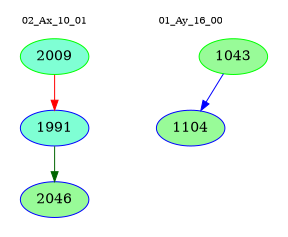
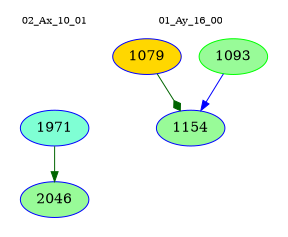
(55, 57) -> none
none -> (147, 57)
(233, 57) -> (233, 57)
(55, 128) -> (55, 128)
(191, 128) -> (191, 128)
